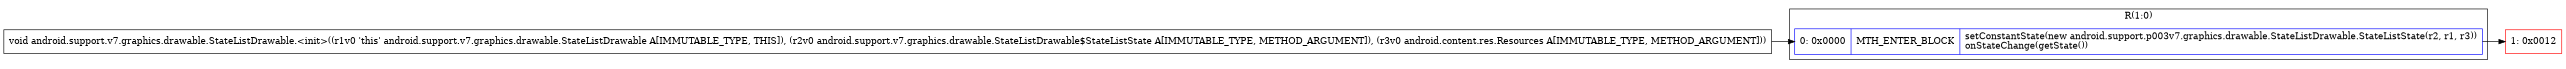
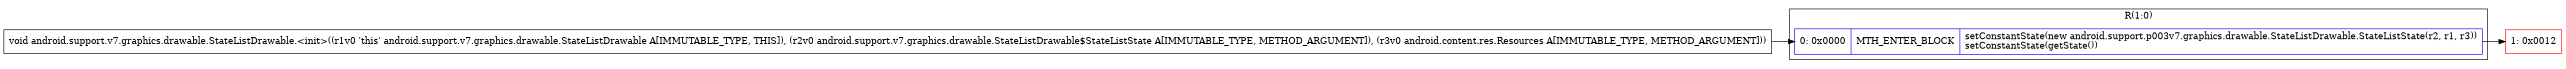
(2027, 46) -> (2032, 46)
